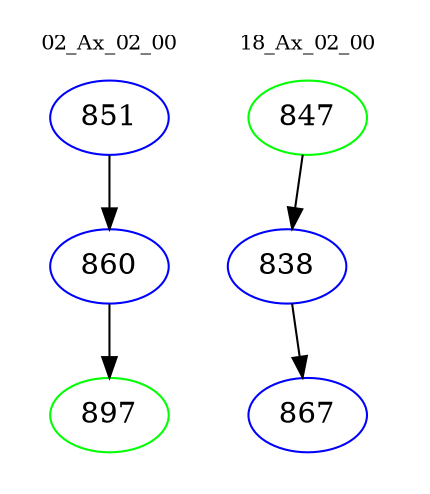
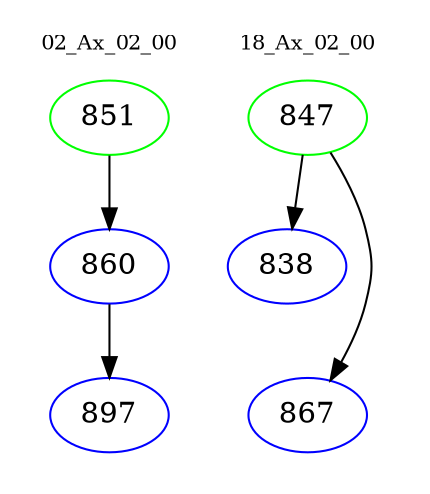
(109, 118) -> (109, 118)
(296, 330) -> (371, 256)
(109, 415) -> (109, 415)
